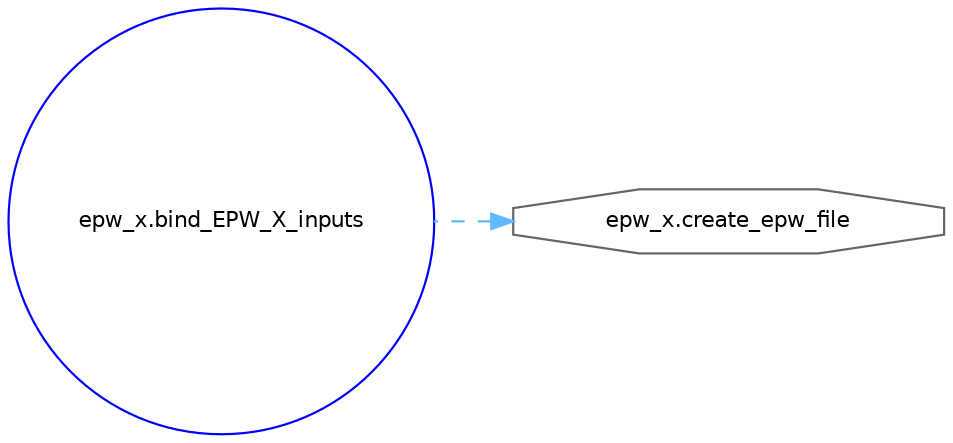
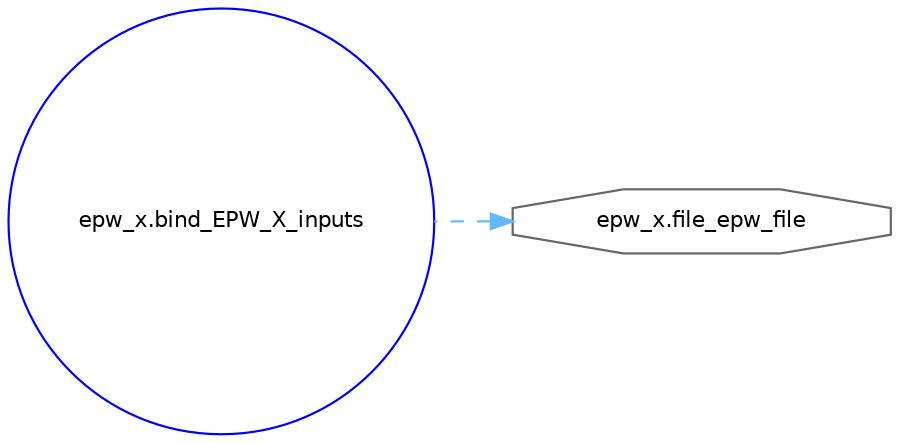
(729, 221) -> (702, 221)
